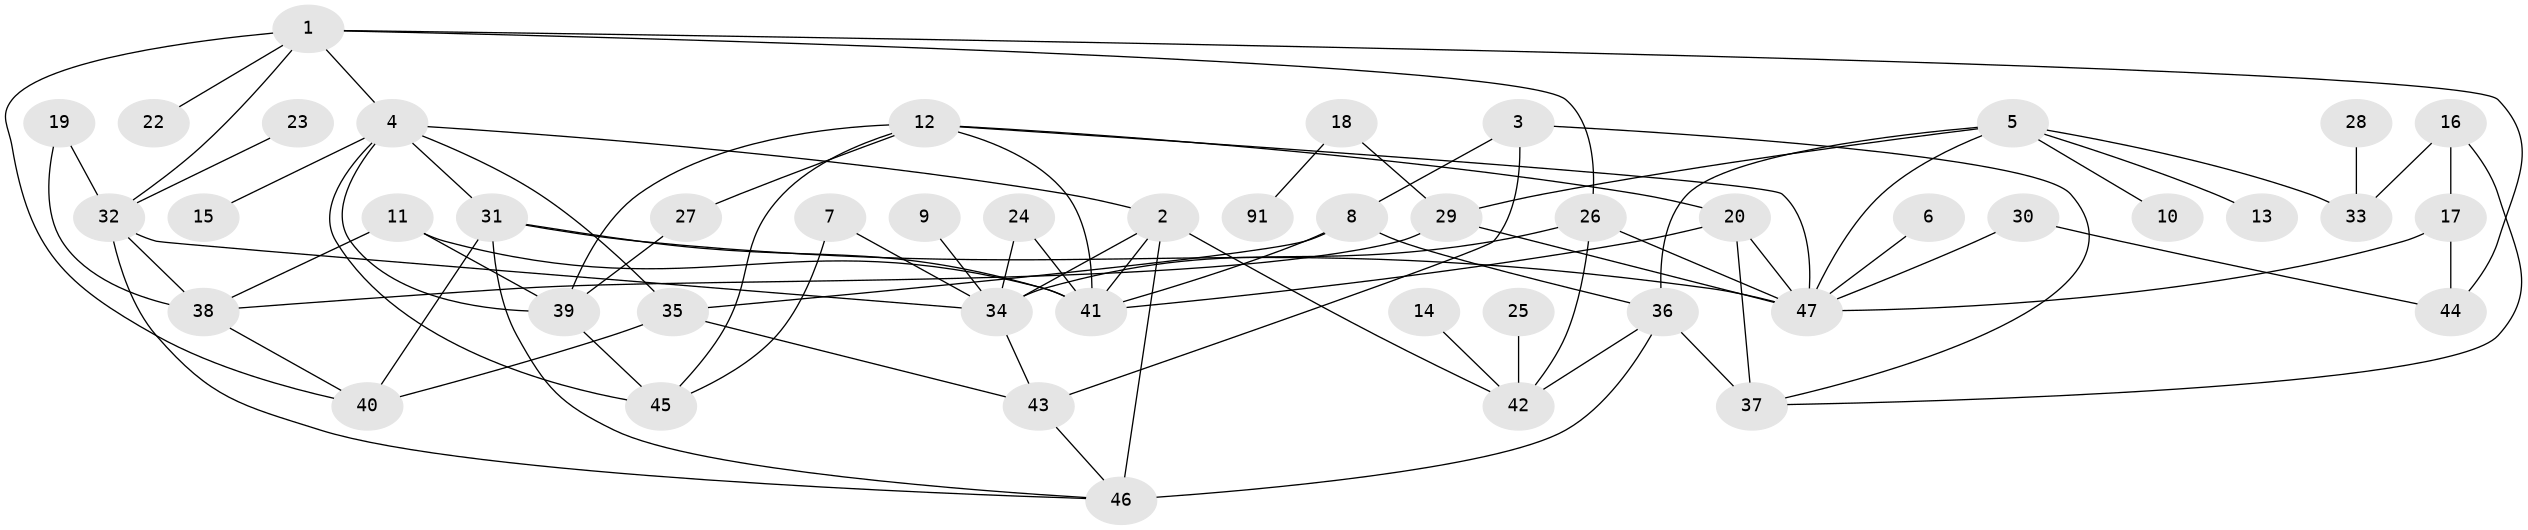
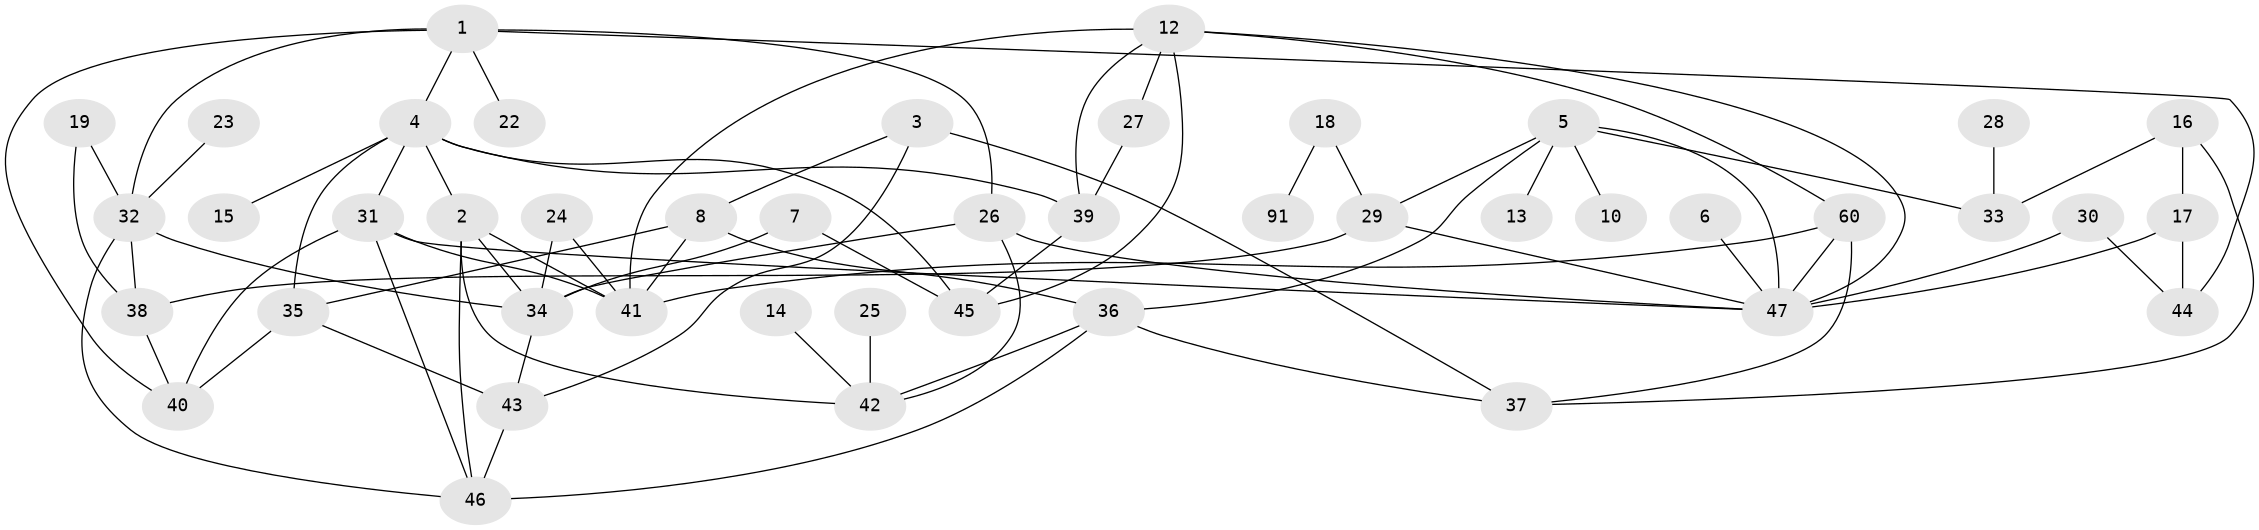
(398, 218) -> none
(925, 218) -> none
(1735, 218) -> (1850, 218)
